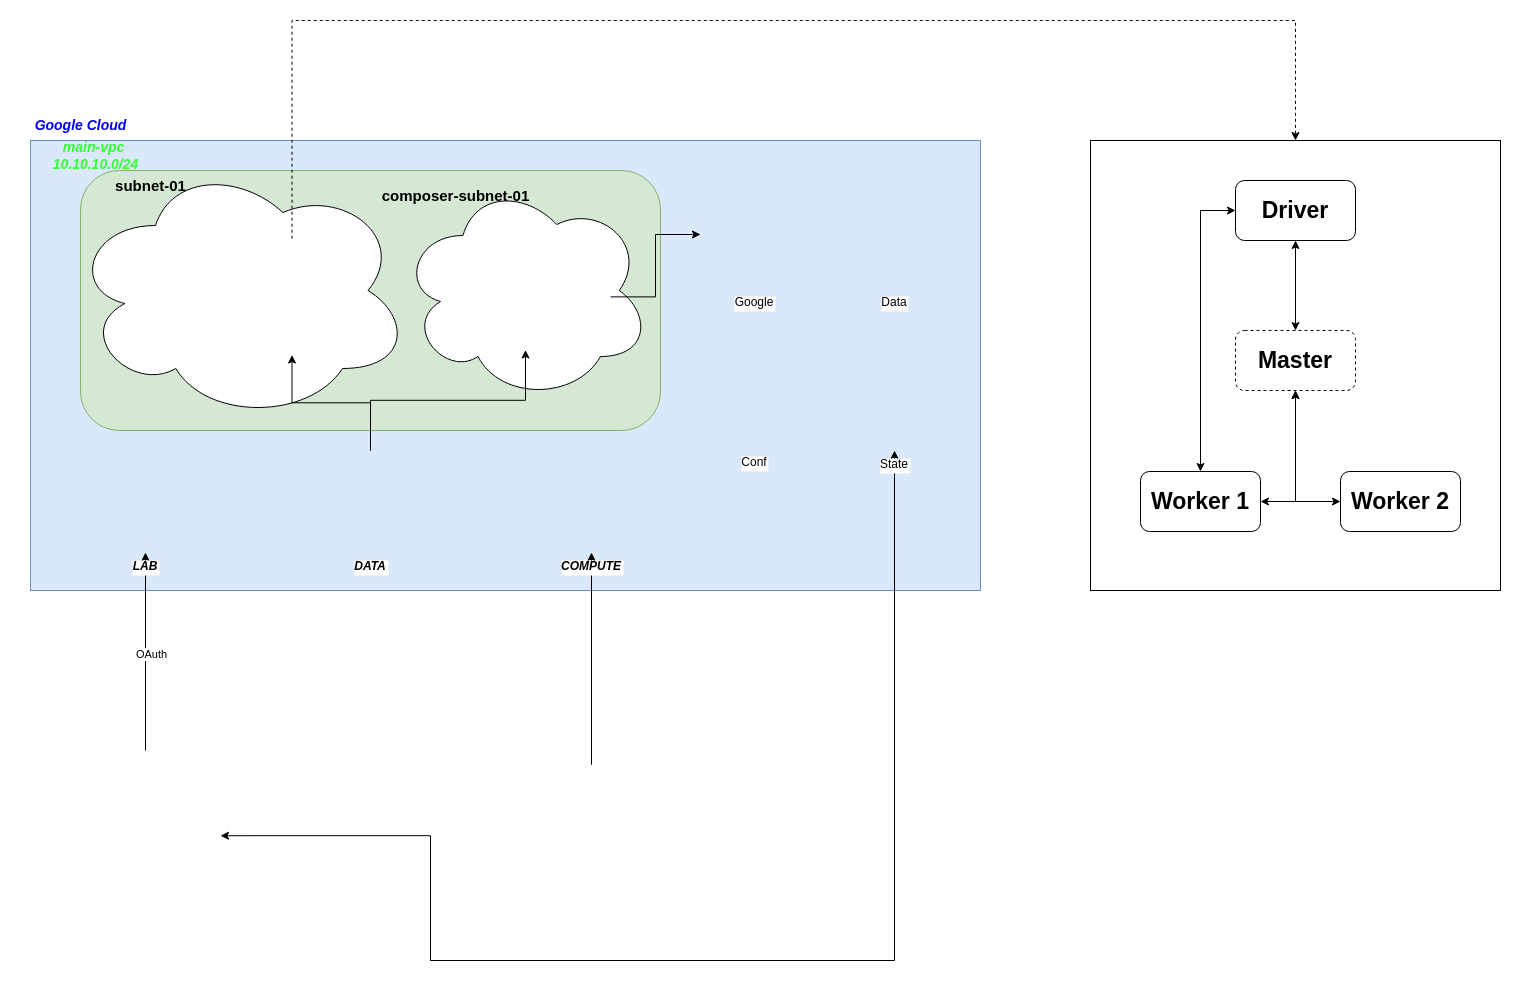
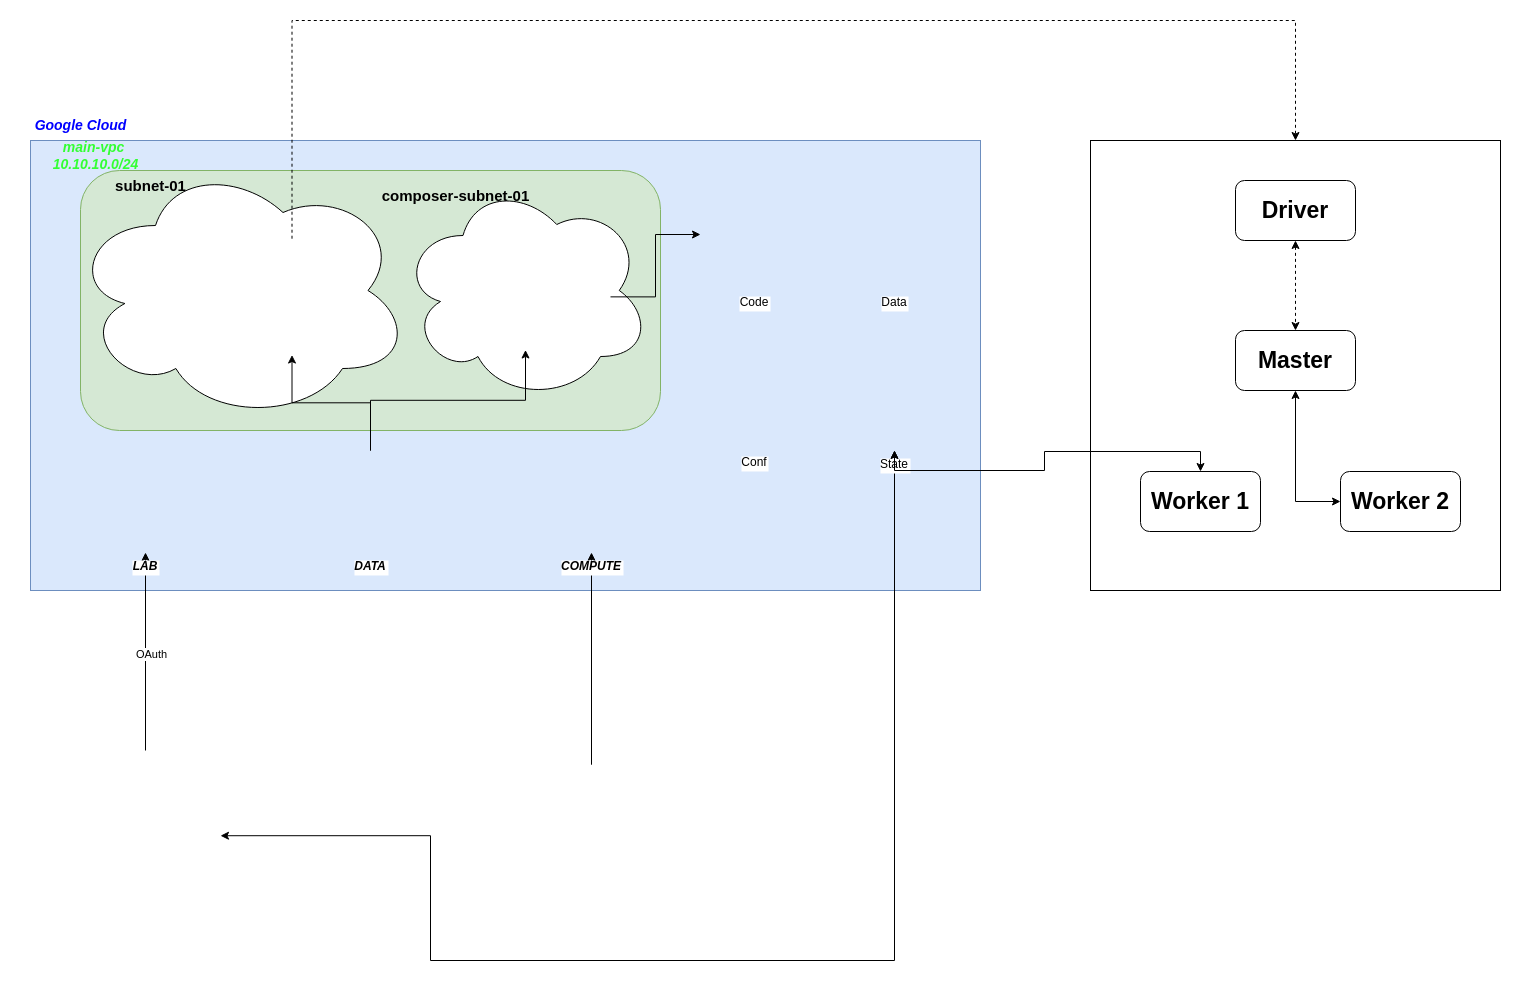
(1296, 286) -> (1296, 286)
(754, 302) -> (754, 302)
(1201, 318) -> (1045, 457)
(1296, 361) -> (1296, 361)
(1281, 502) -> none
